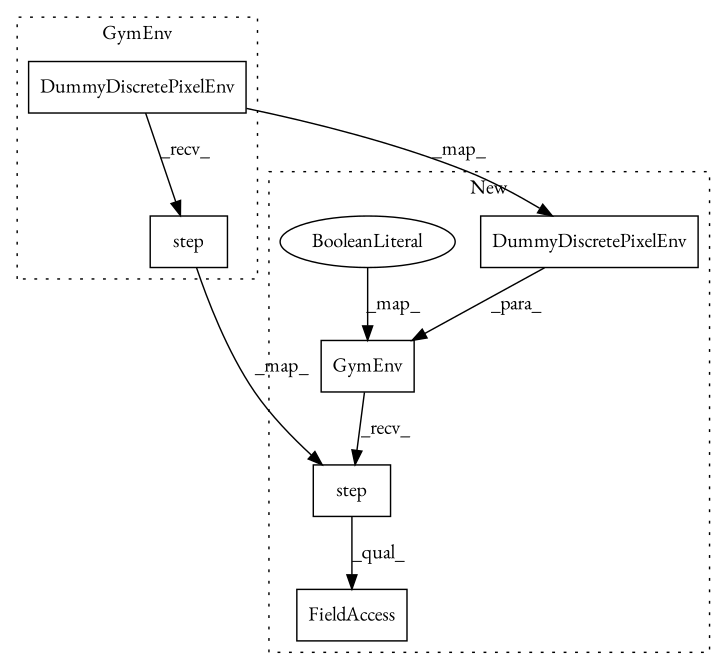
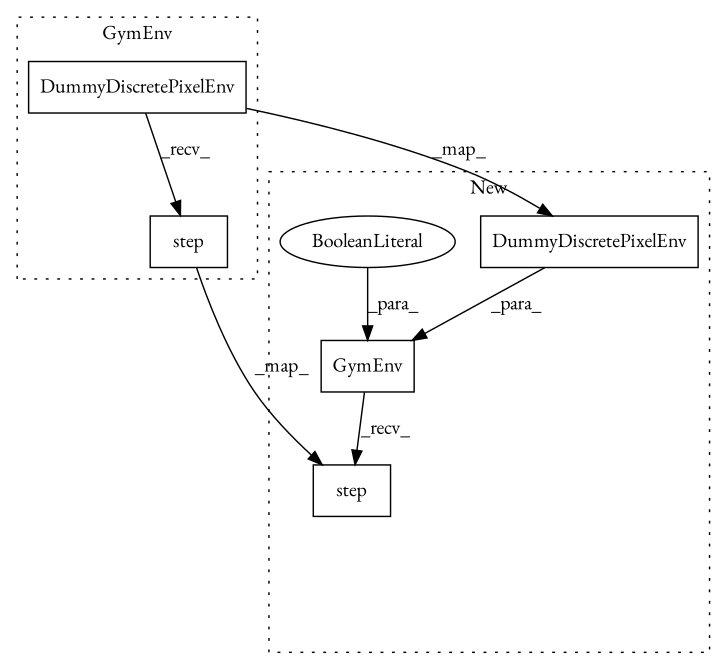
(393, 304) -> (393, 304)
(352, 615) -> none
